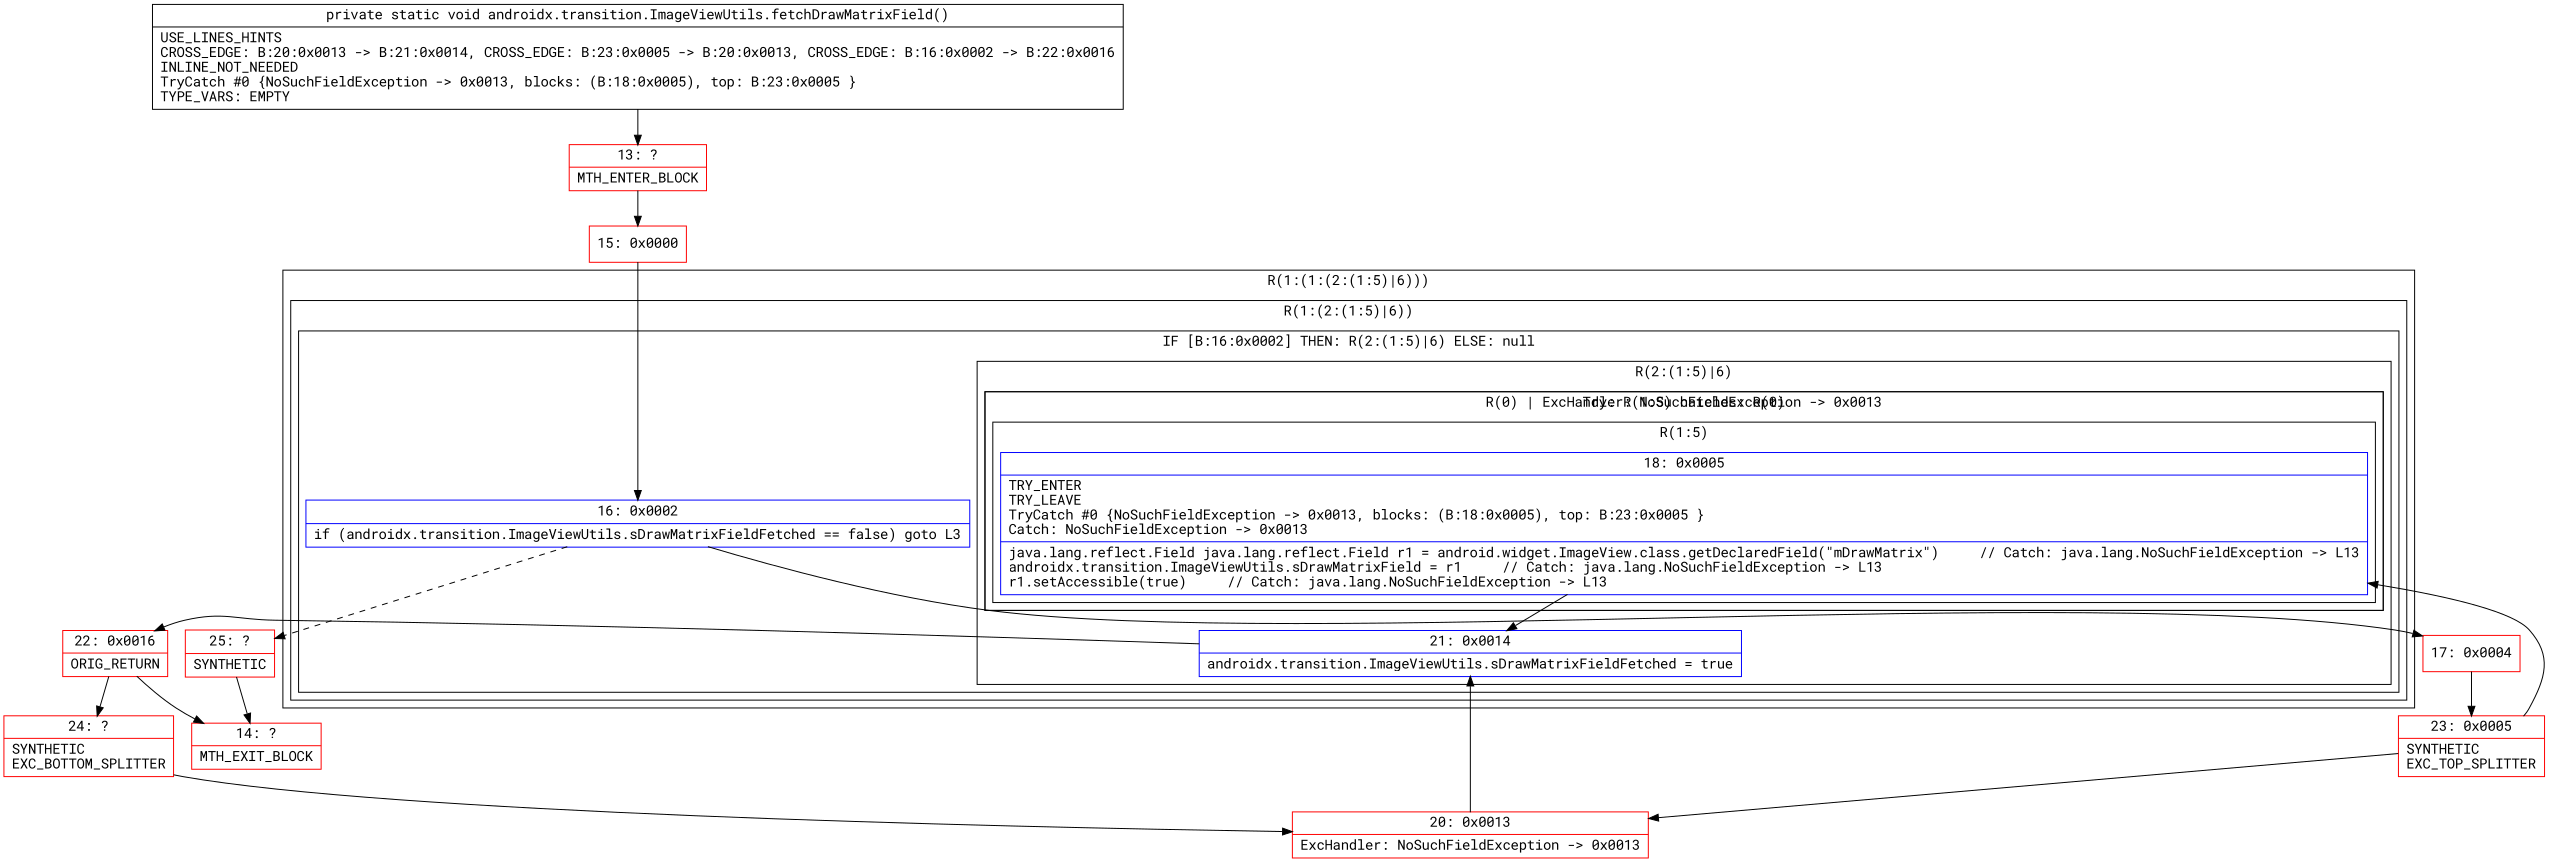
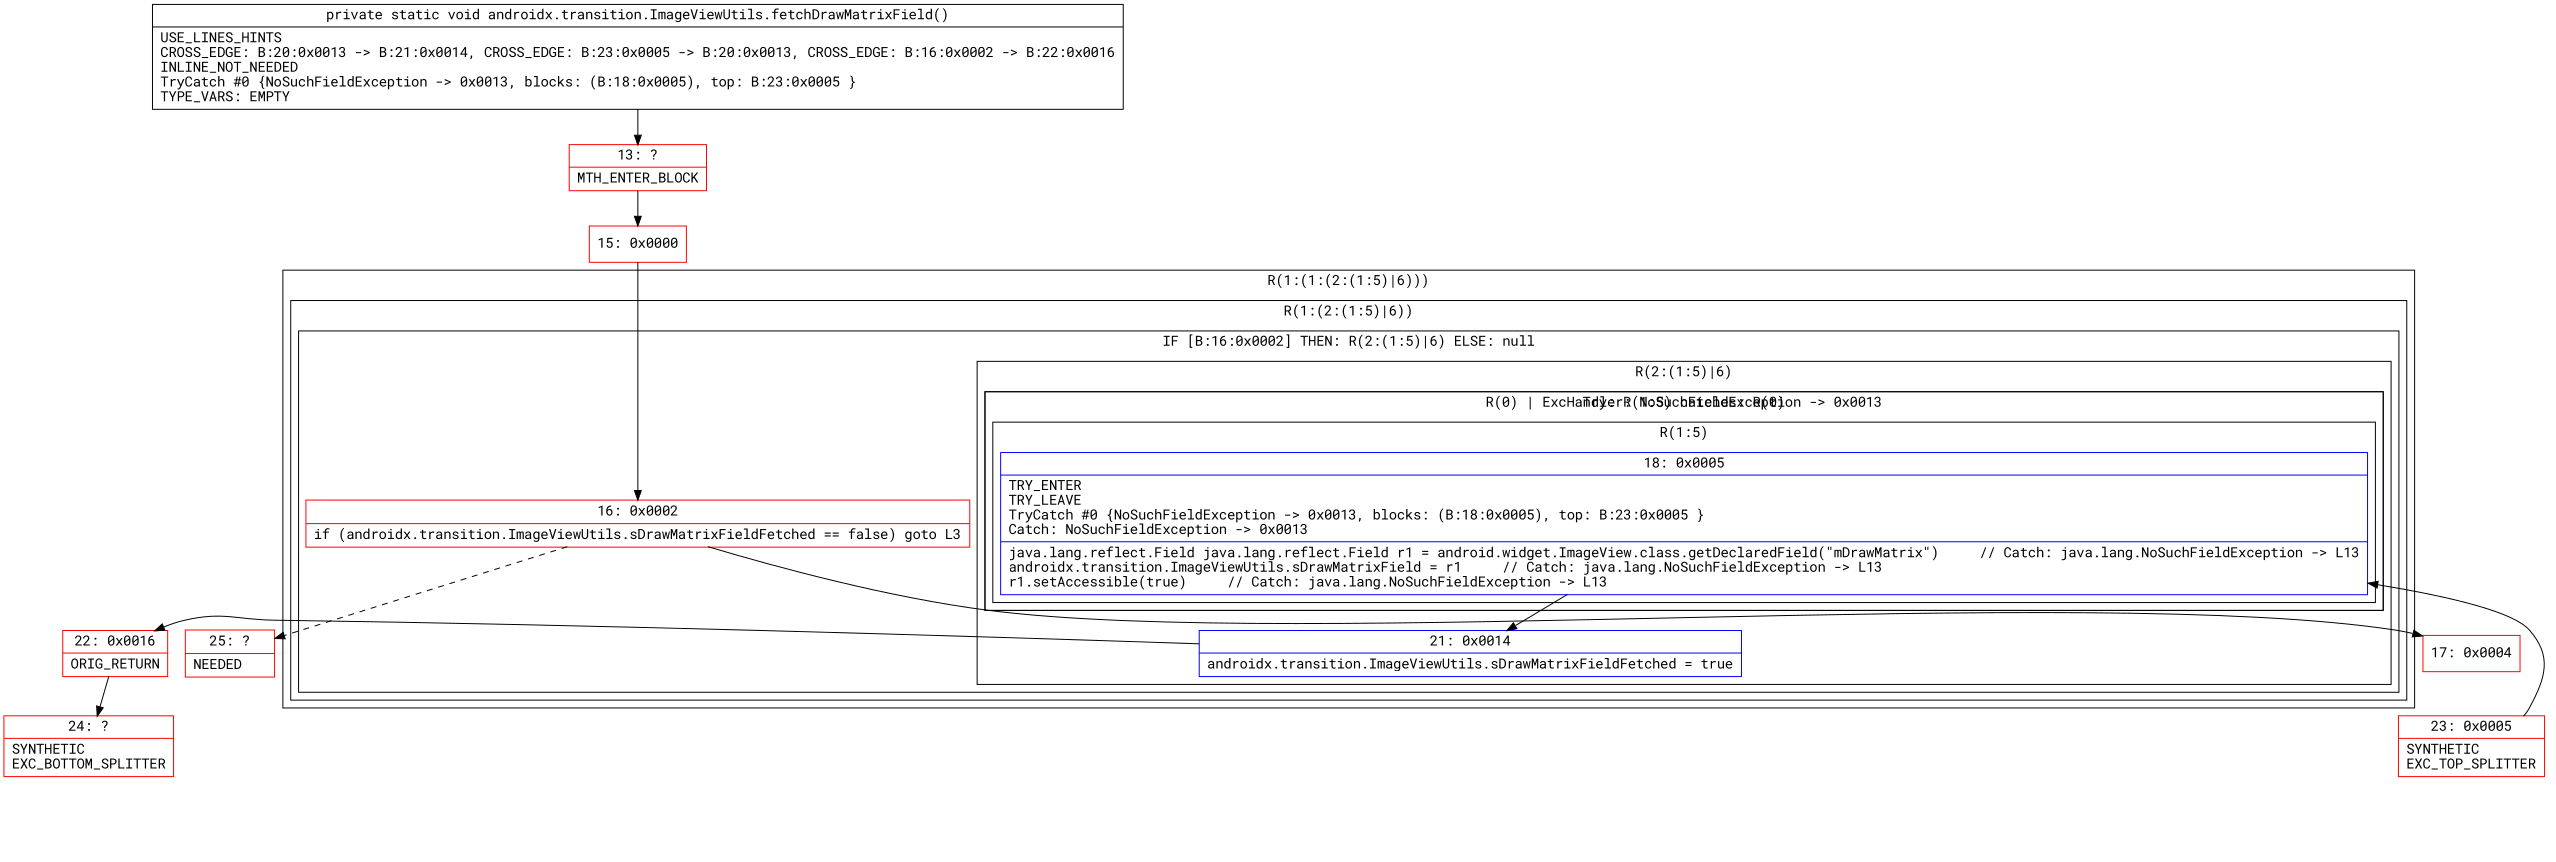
(638, 524) -> (638, 524)
(230, 665) -> (218, 665)
(2471, 689) -> none
(256, 746) -> none
(1470, 835) -> none
